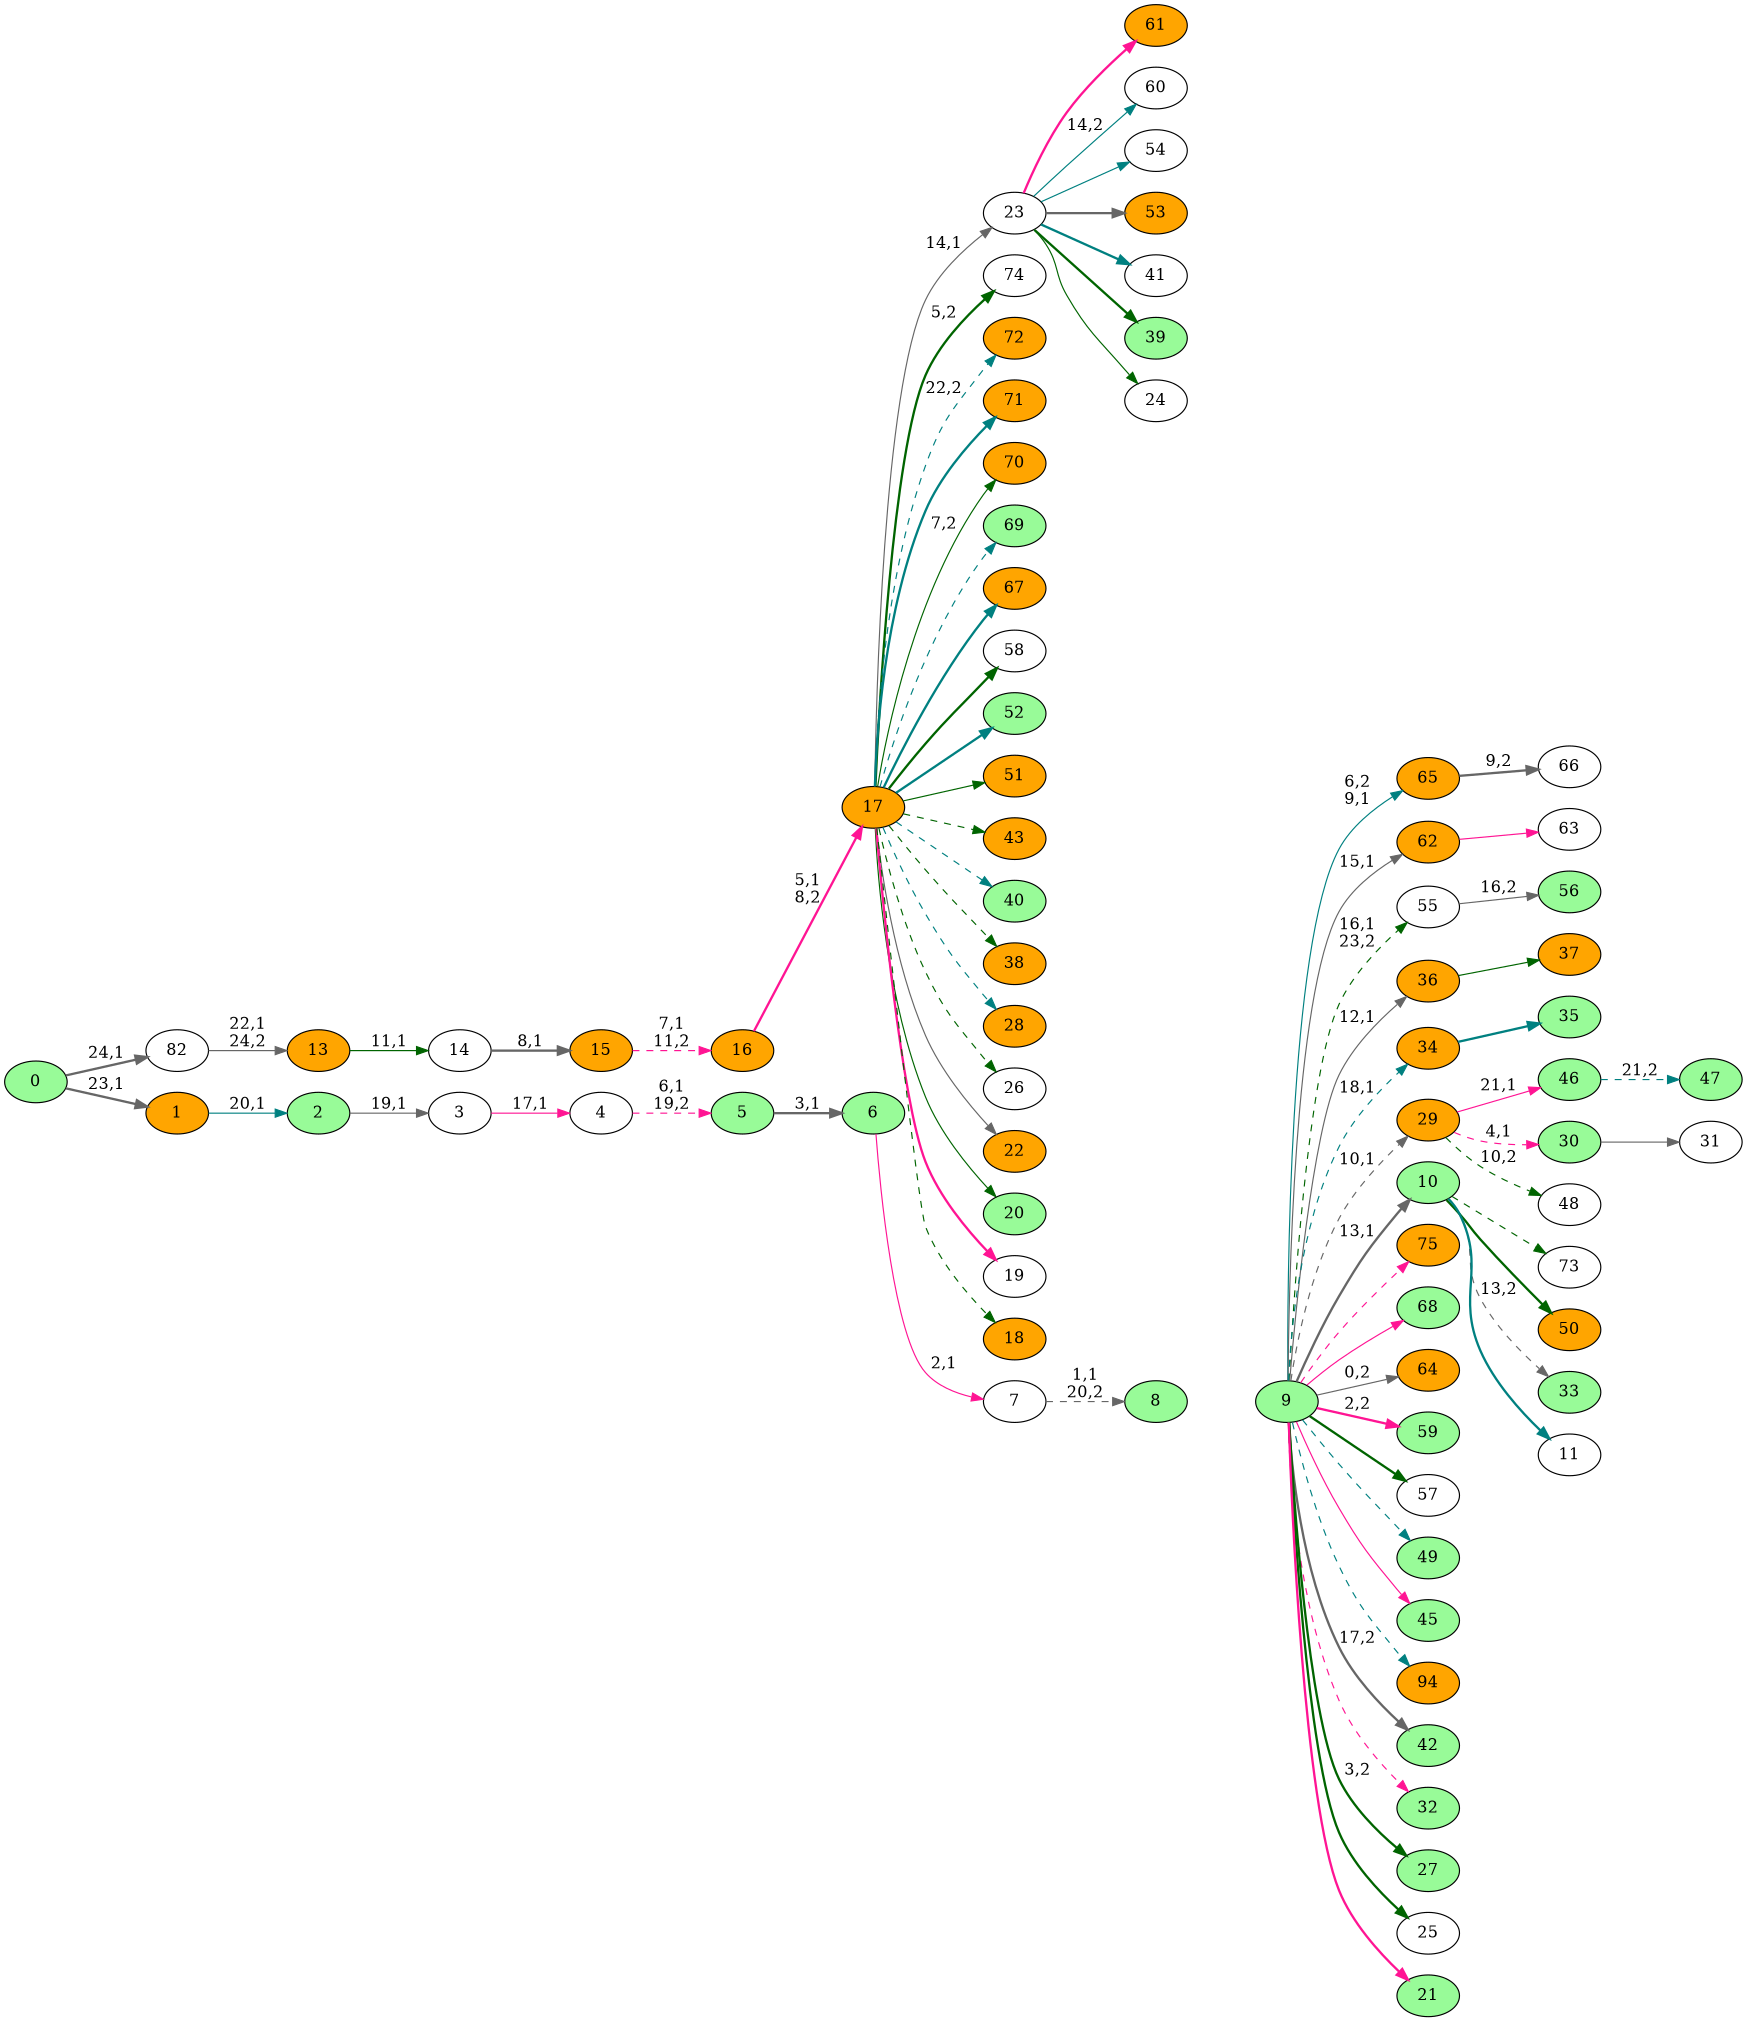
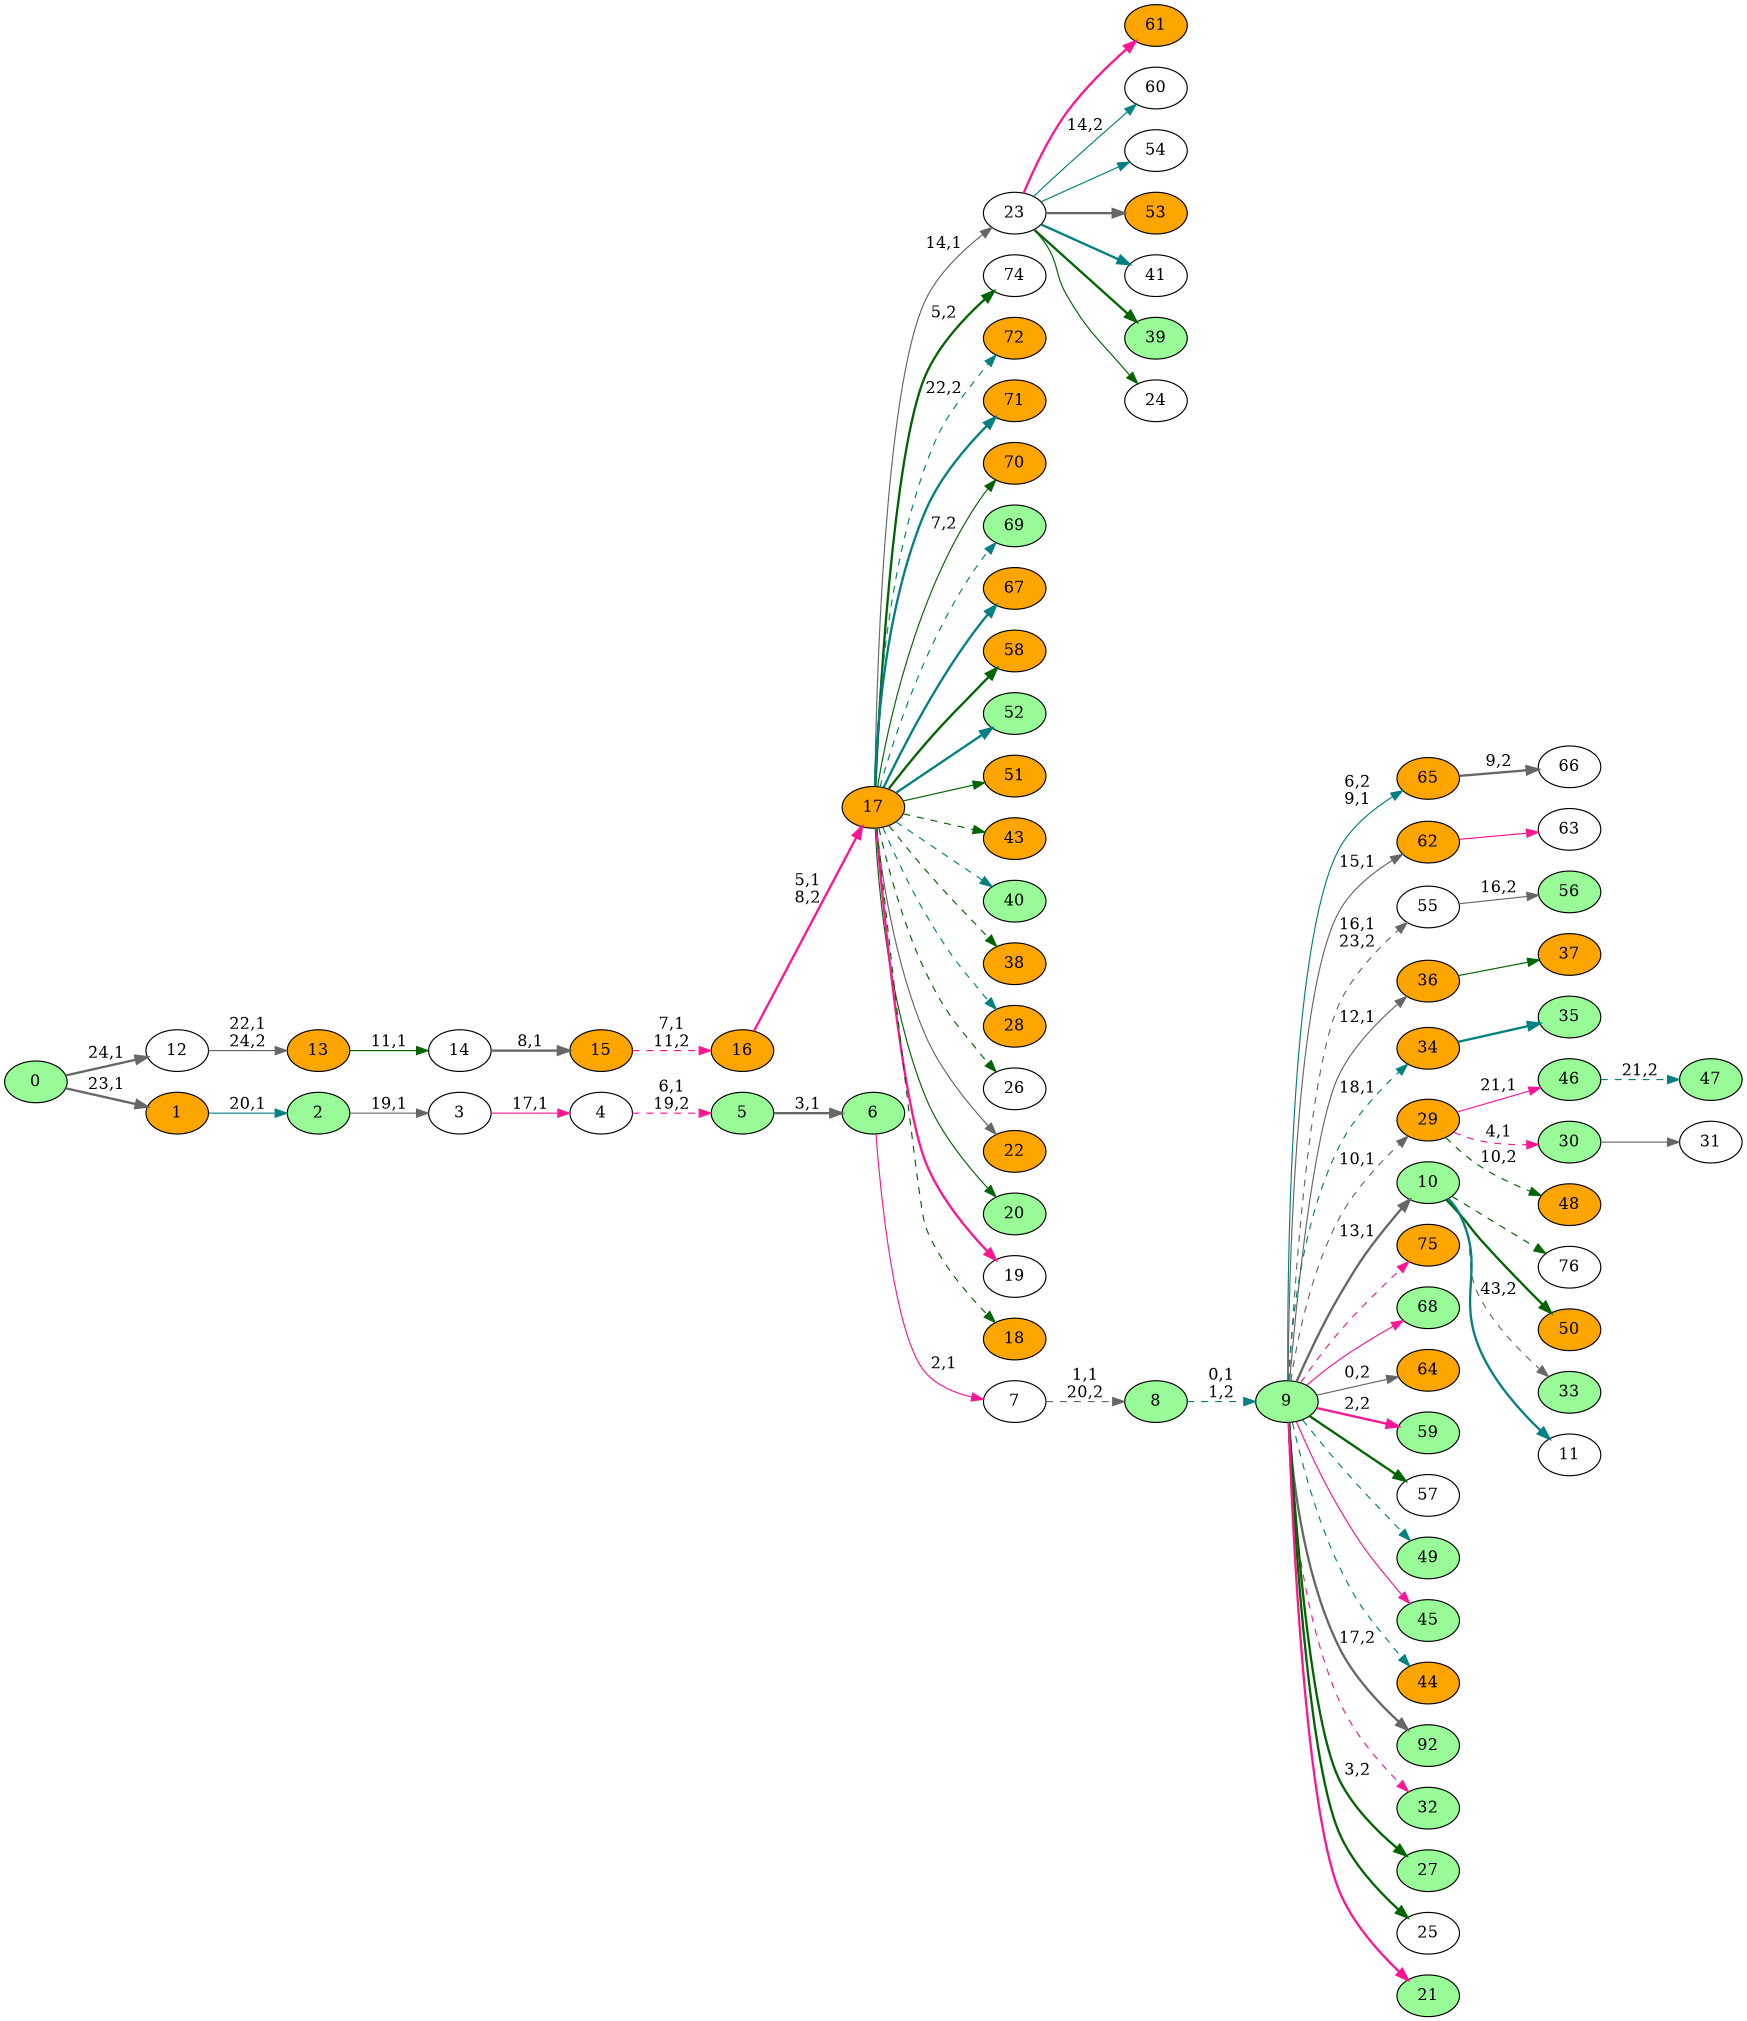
(1015, 651) -> (1015, 651)
(177, 1051) -> (177, 1051)
(1309, 1143) -> (1309, 1143)
(1570, 1205) -> (1570, 1205)
(1570, 1267) -> (1570, 1267)
(1499, 1290) -> (1499, 1290)
none -> (1215, 1402)
(1428, 1683) -> (1428, 1683)
(1428, 1746) -> (1428, 1746)
